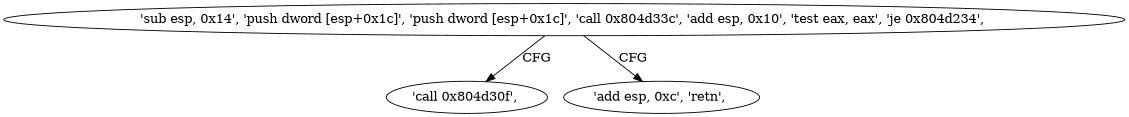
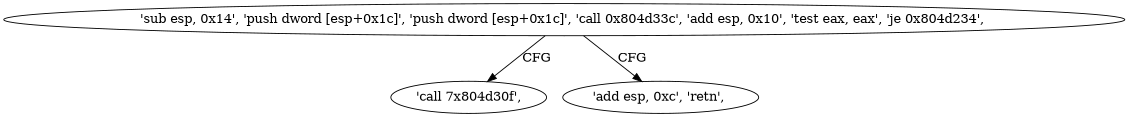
(467, 97) -> (469, 97)
